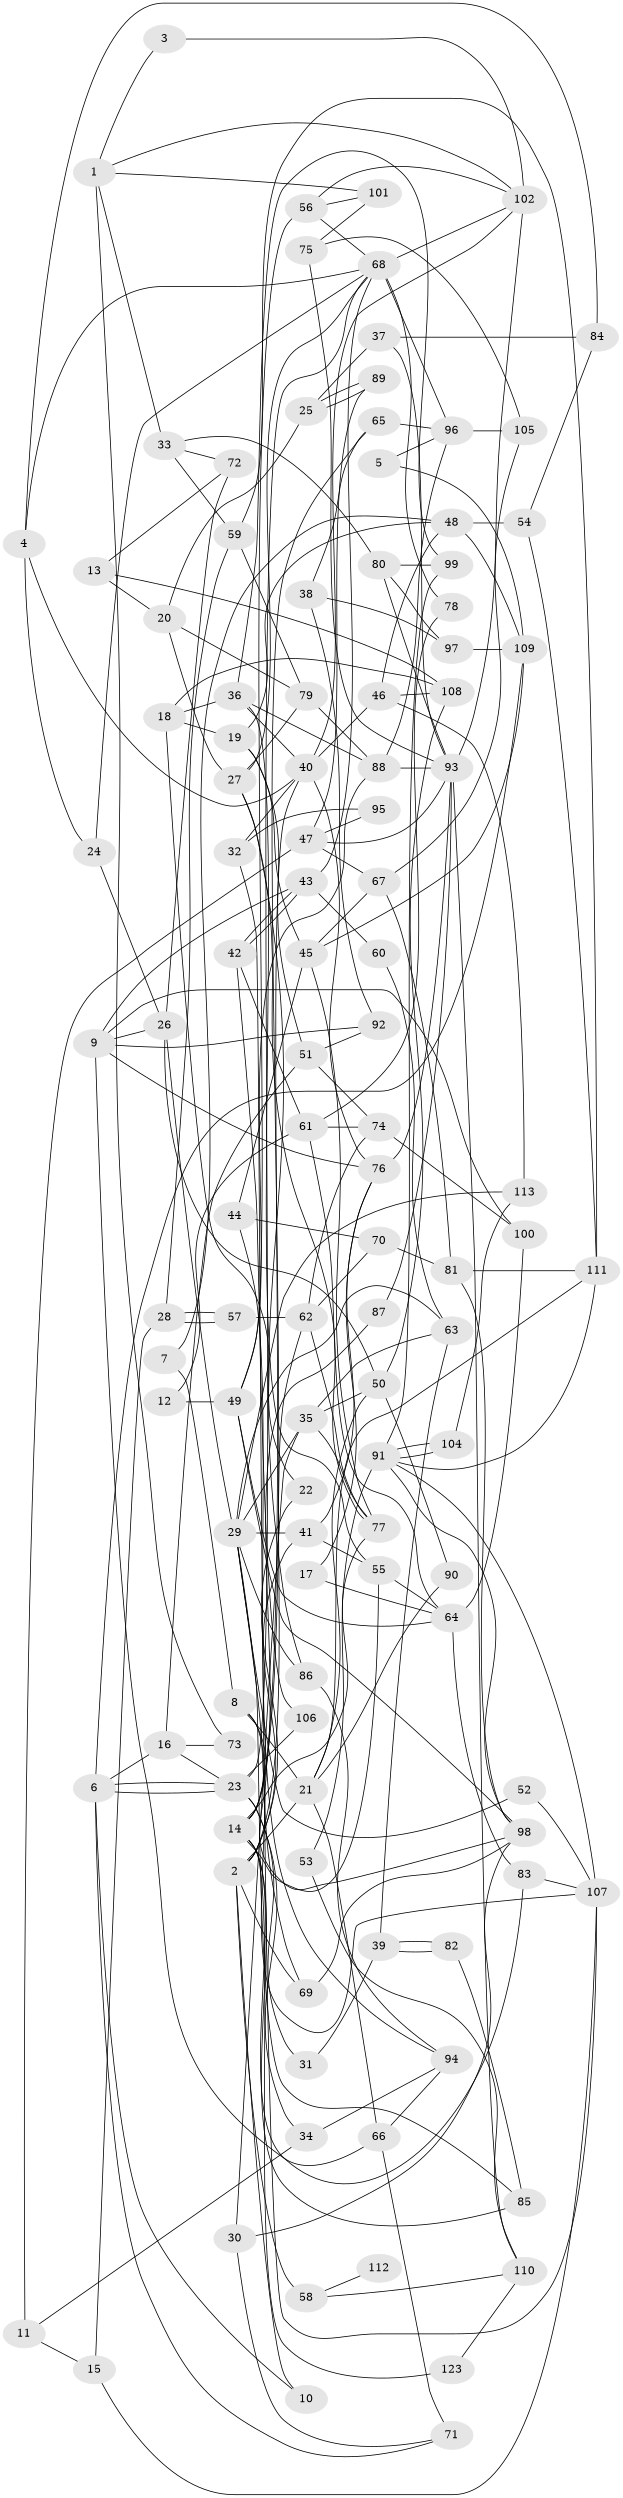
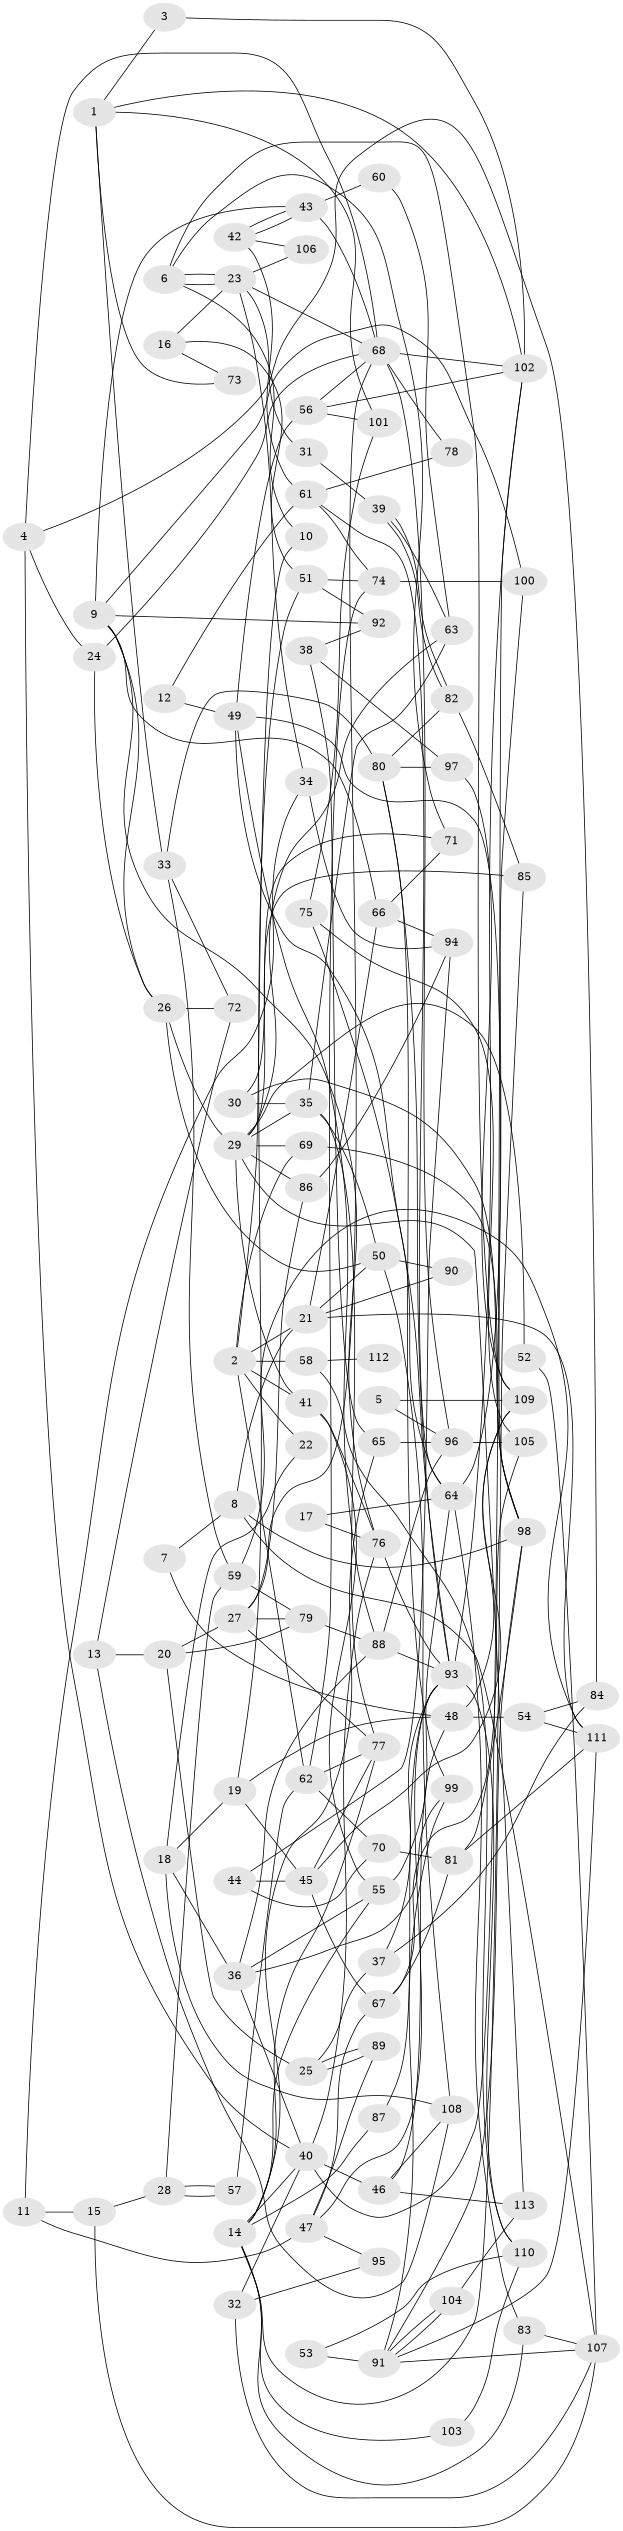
none -> (409, 740)
(130, 1767) -> none
(452, 2370) -> (452, 2432)
